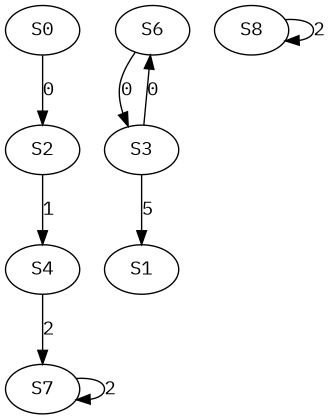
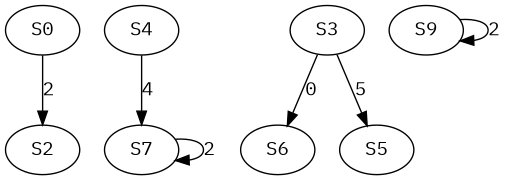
(252, 30) -> (426, 30)
(121, 81) -> none
(49, 90) -> (49, 90)
(43, 203) -> none
(142, 270) -> (377, 150)
(49, 329) -> (148, 90)
